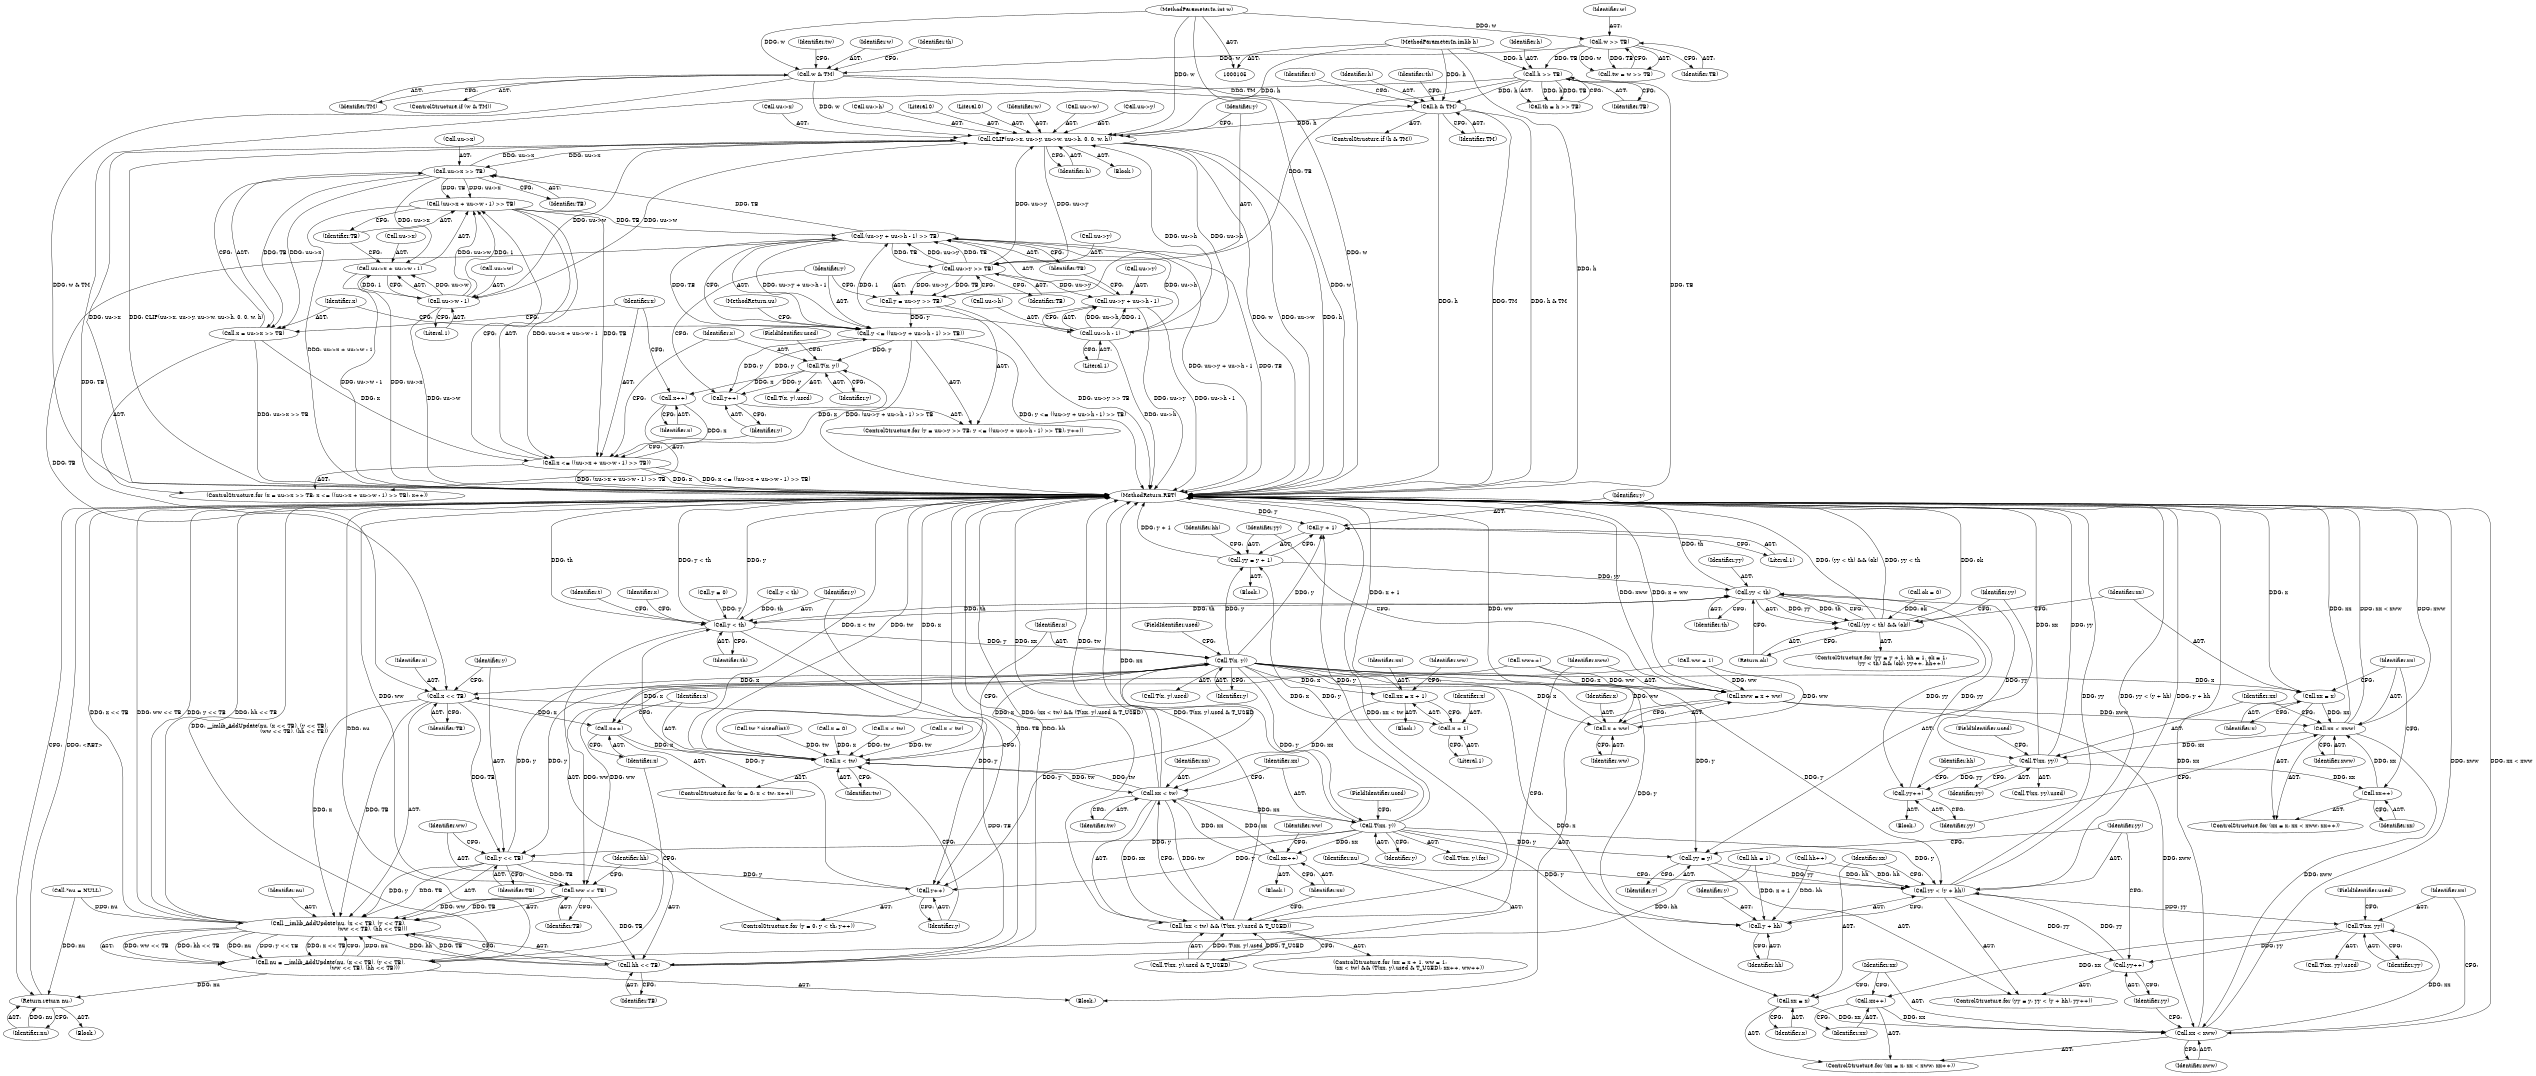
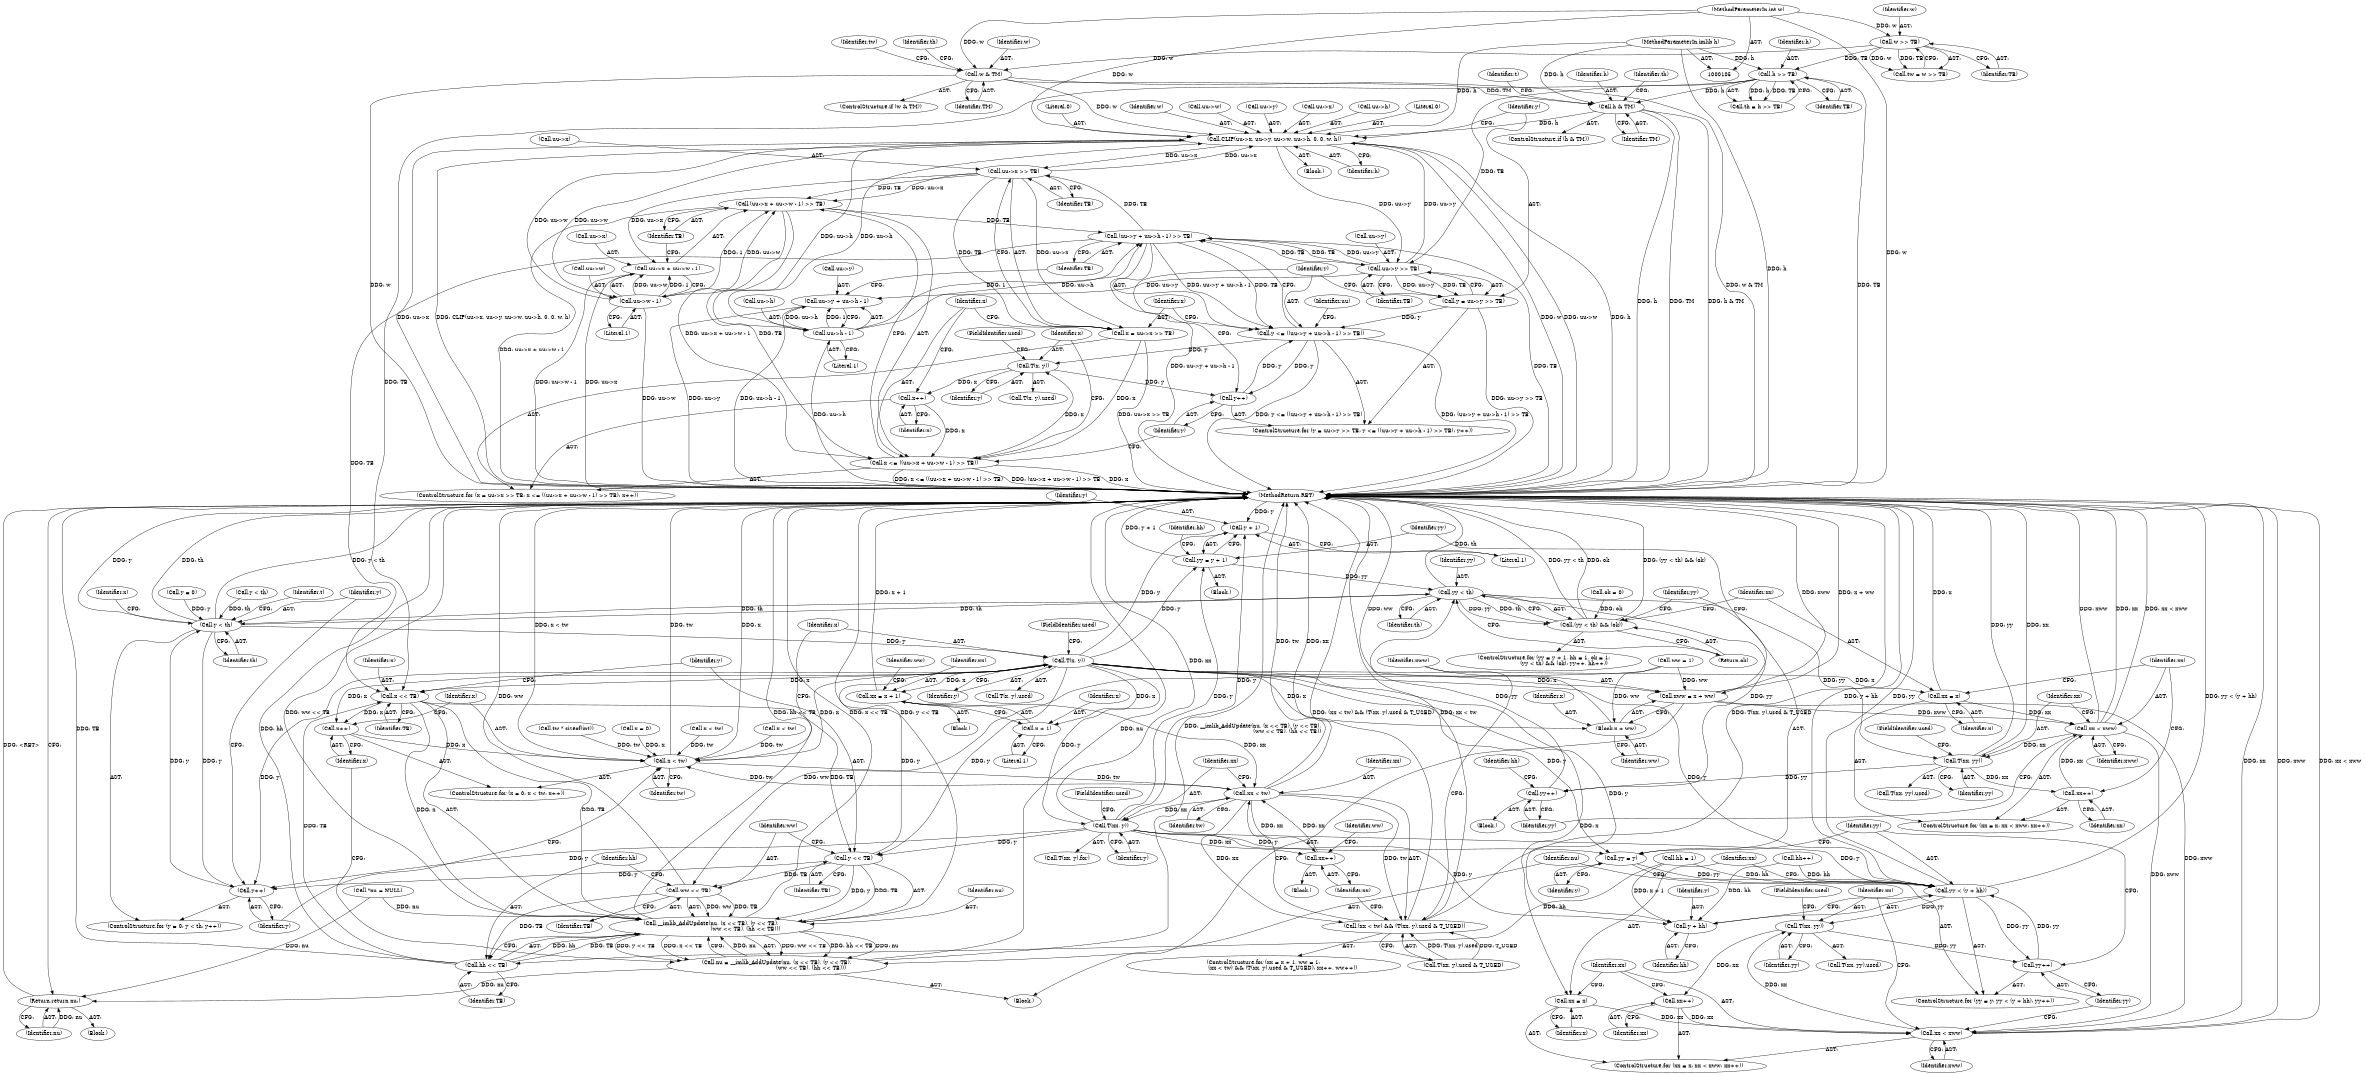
(1017, 272) -> none
(751, 302) -> (1332, 302)
(1525, 661) -> none
(1612, 729) -> (1616, 729)
